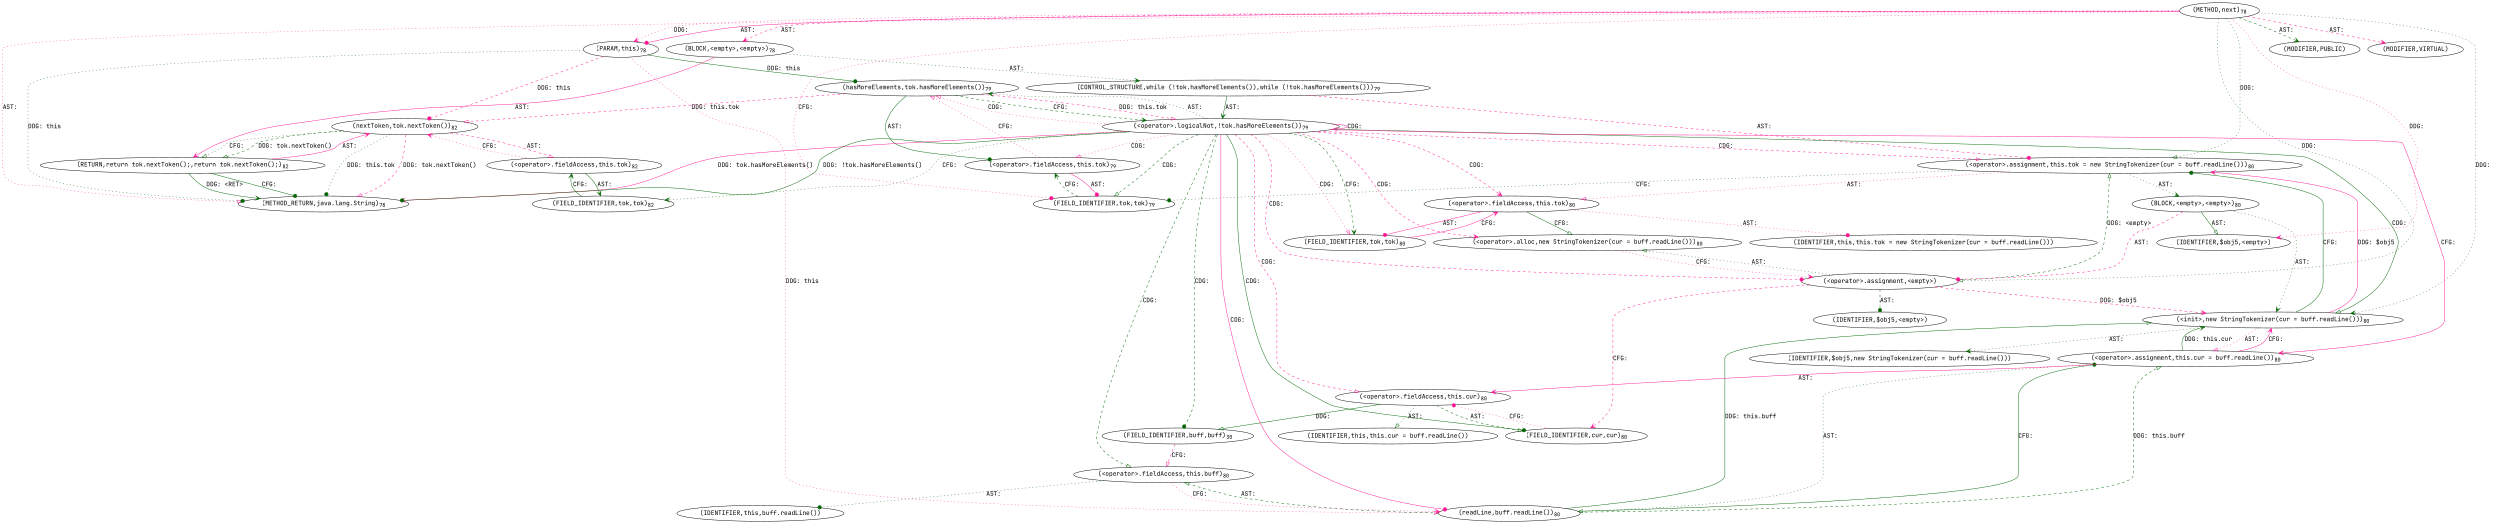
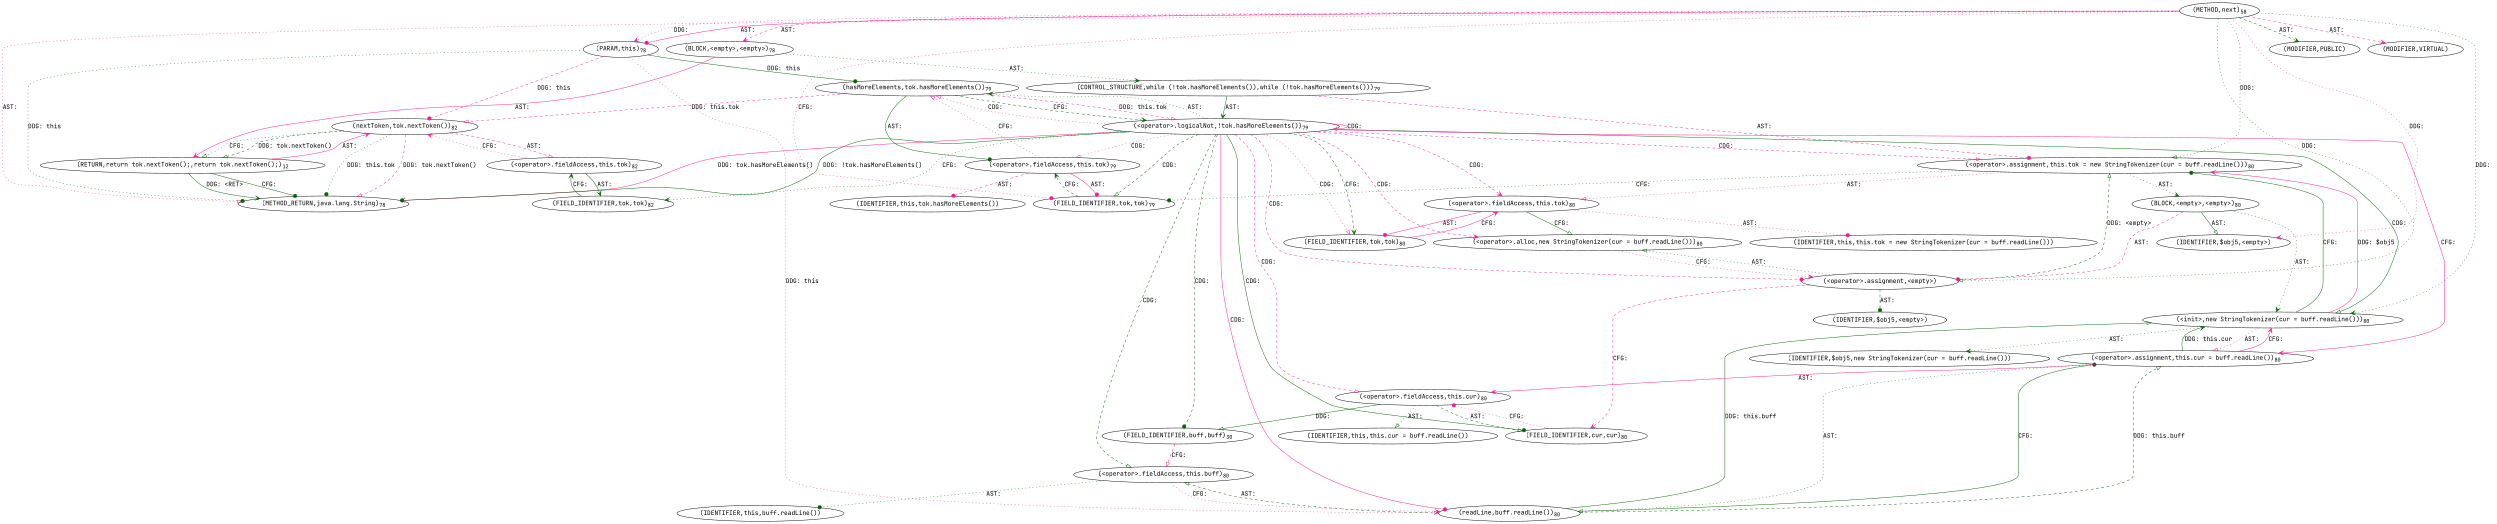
(2244, 10) -> (2244, 10)
(286, 165) -> (286, 165)
none -> (928, 204)
(2068, 300) -> none
